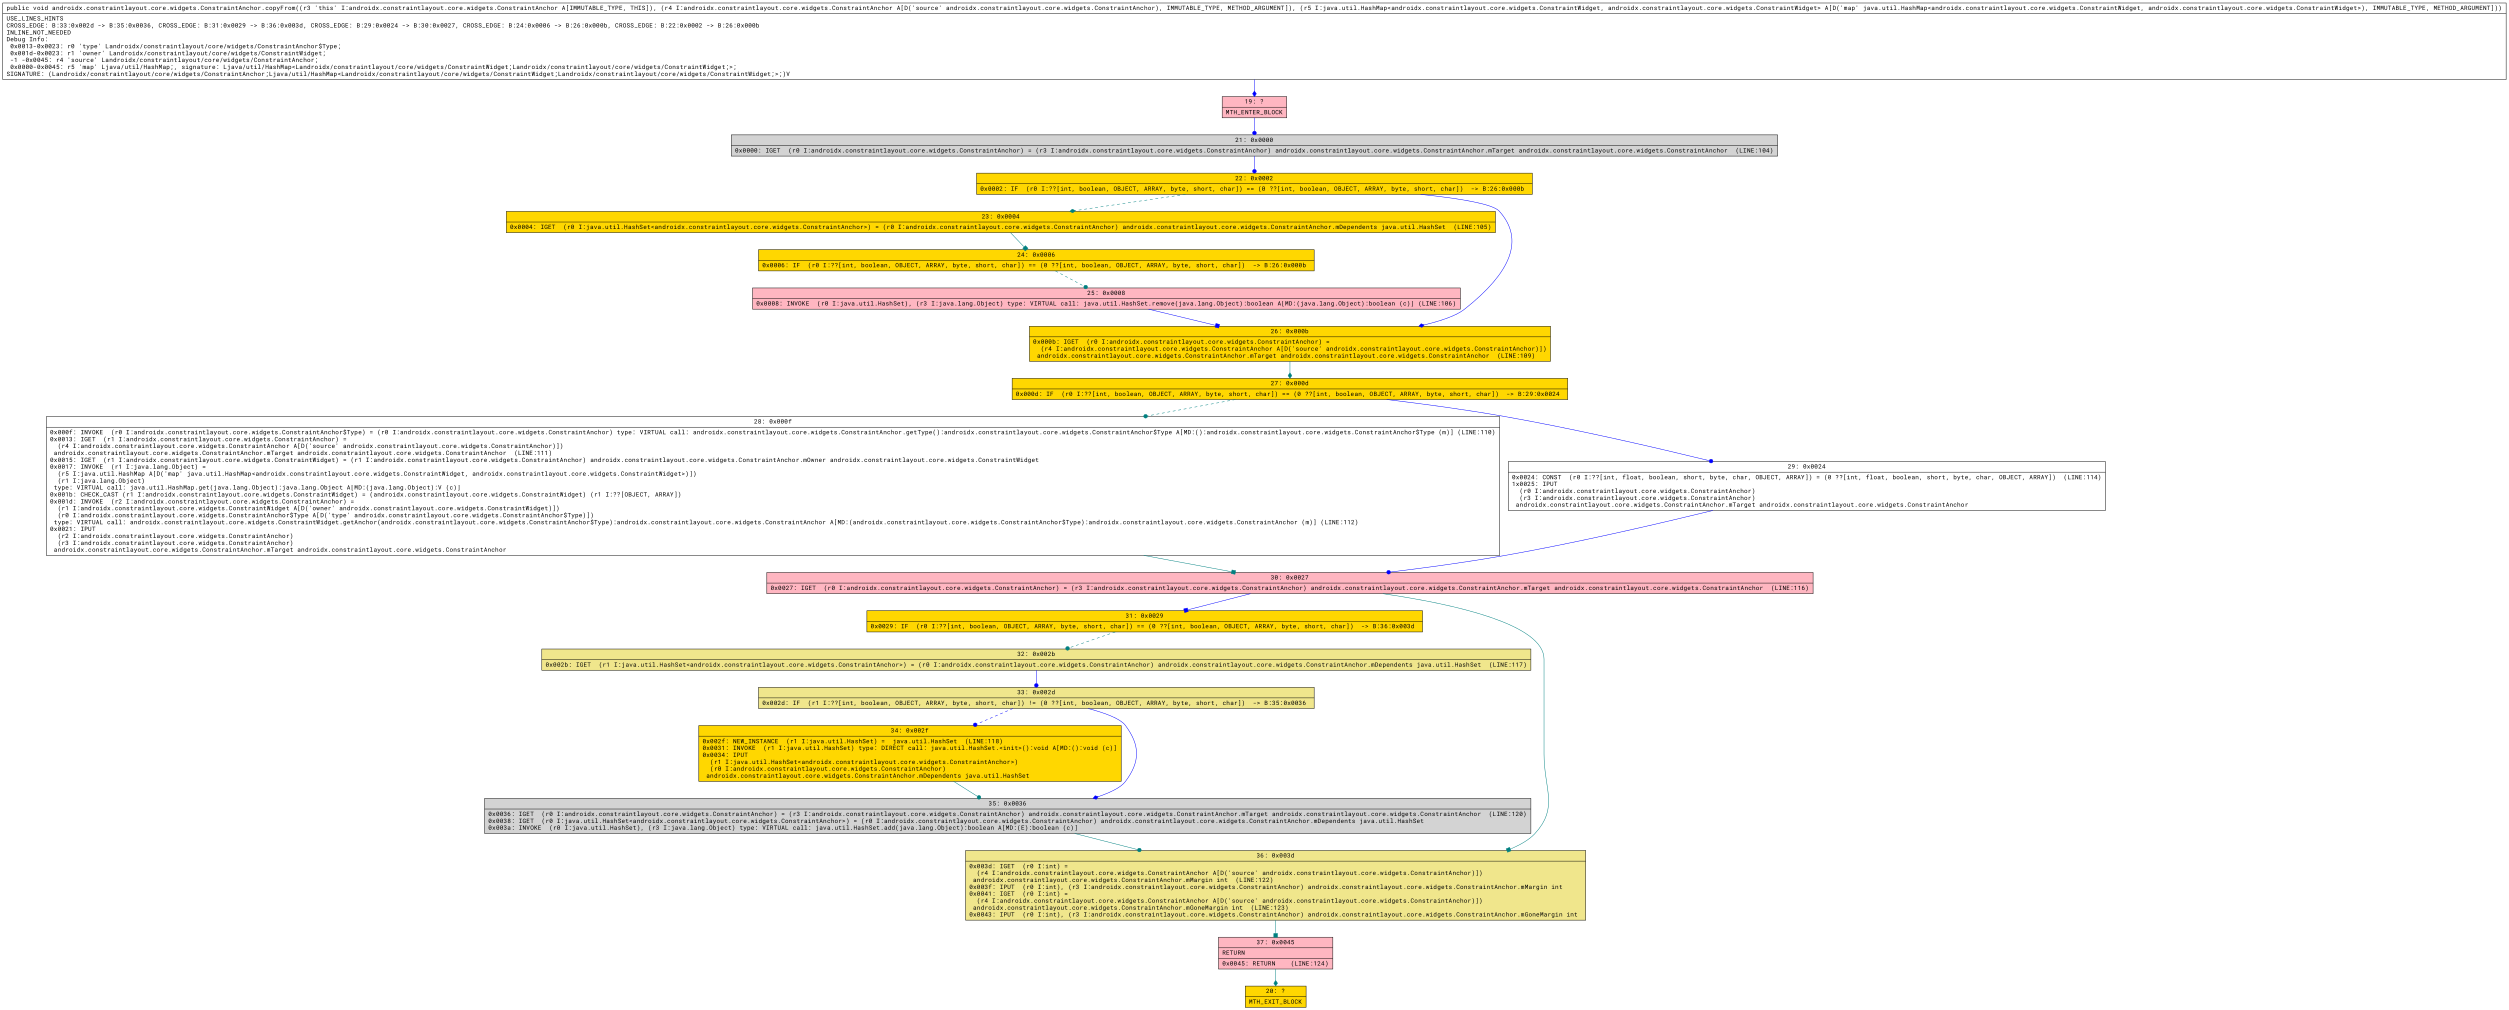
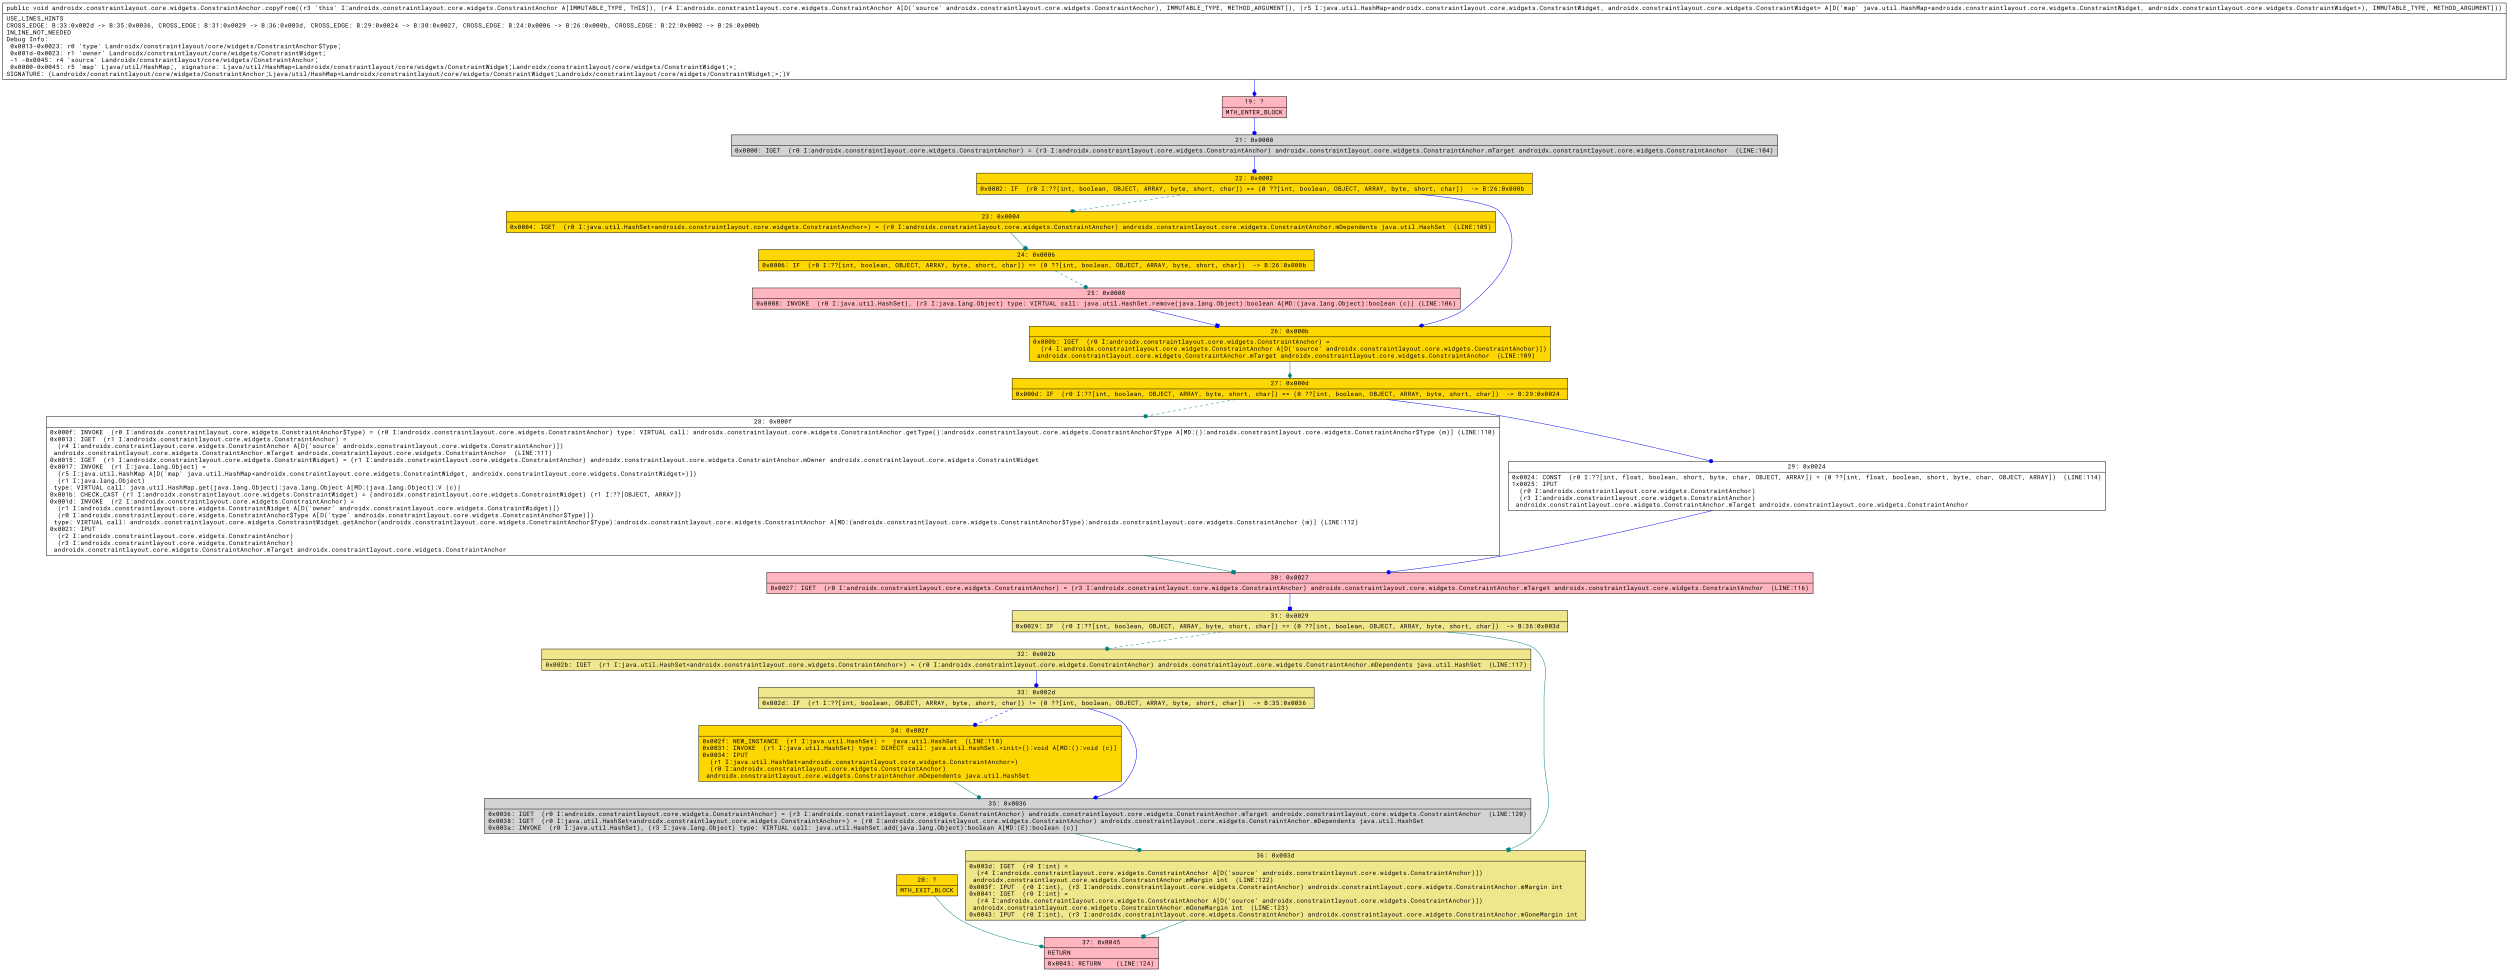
(1145, 621) -> (1290, 621)
(1544, 672) -> (1544, 711)
(1276, 975) -> (982, 930)
